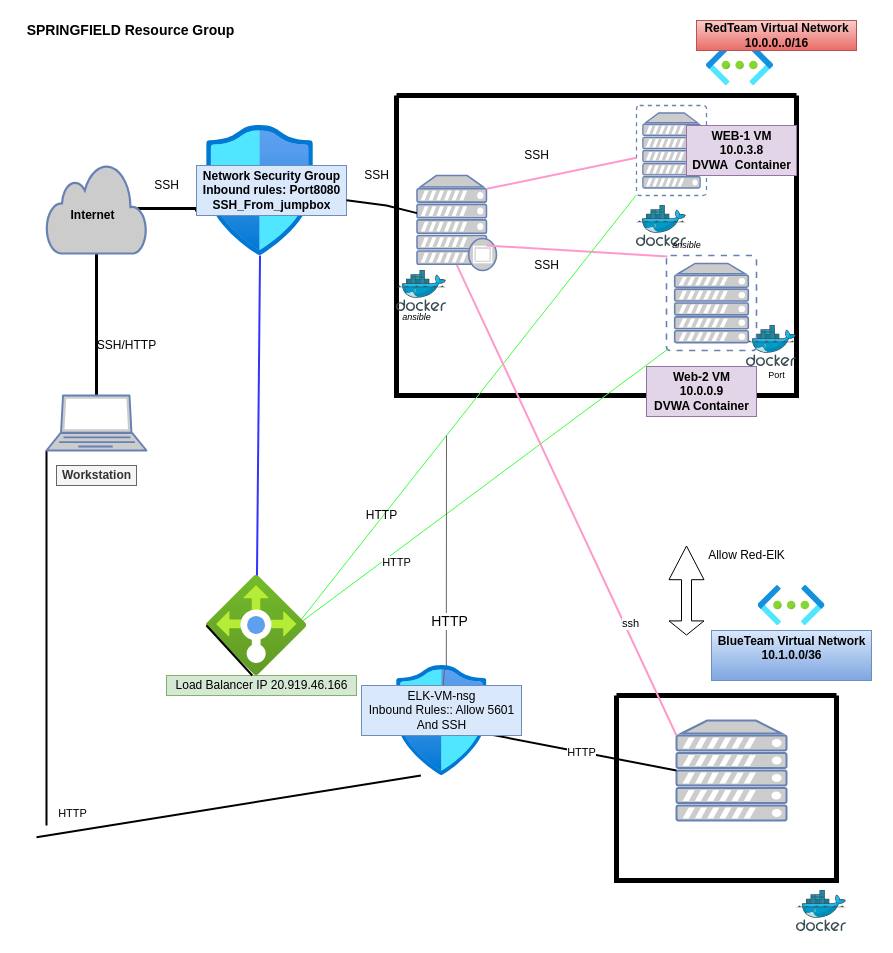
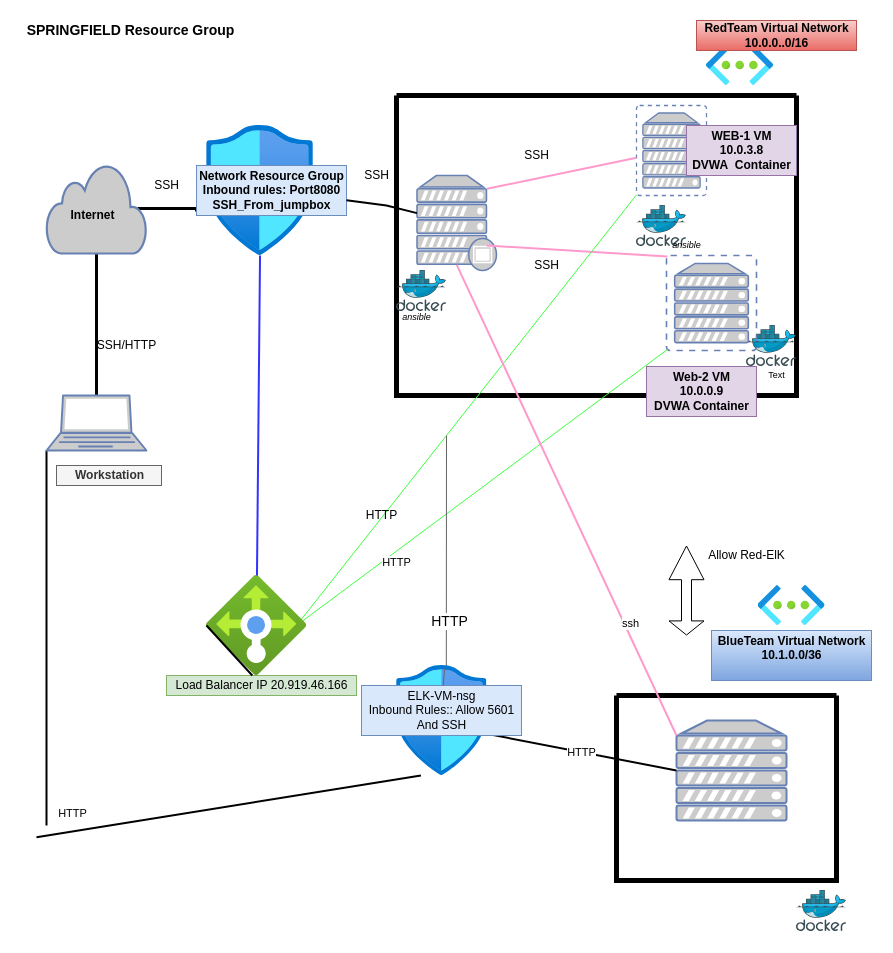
(272, 191) -> (272, 191)
(777, 376) -> (777, 376)
(97, 476) -> (109, 476)
